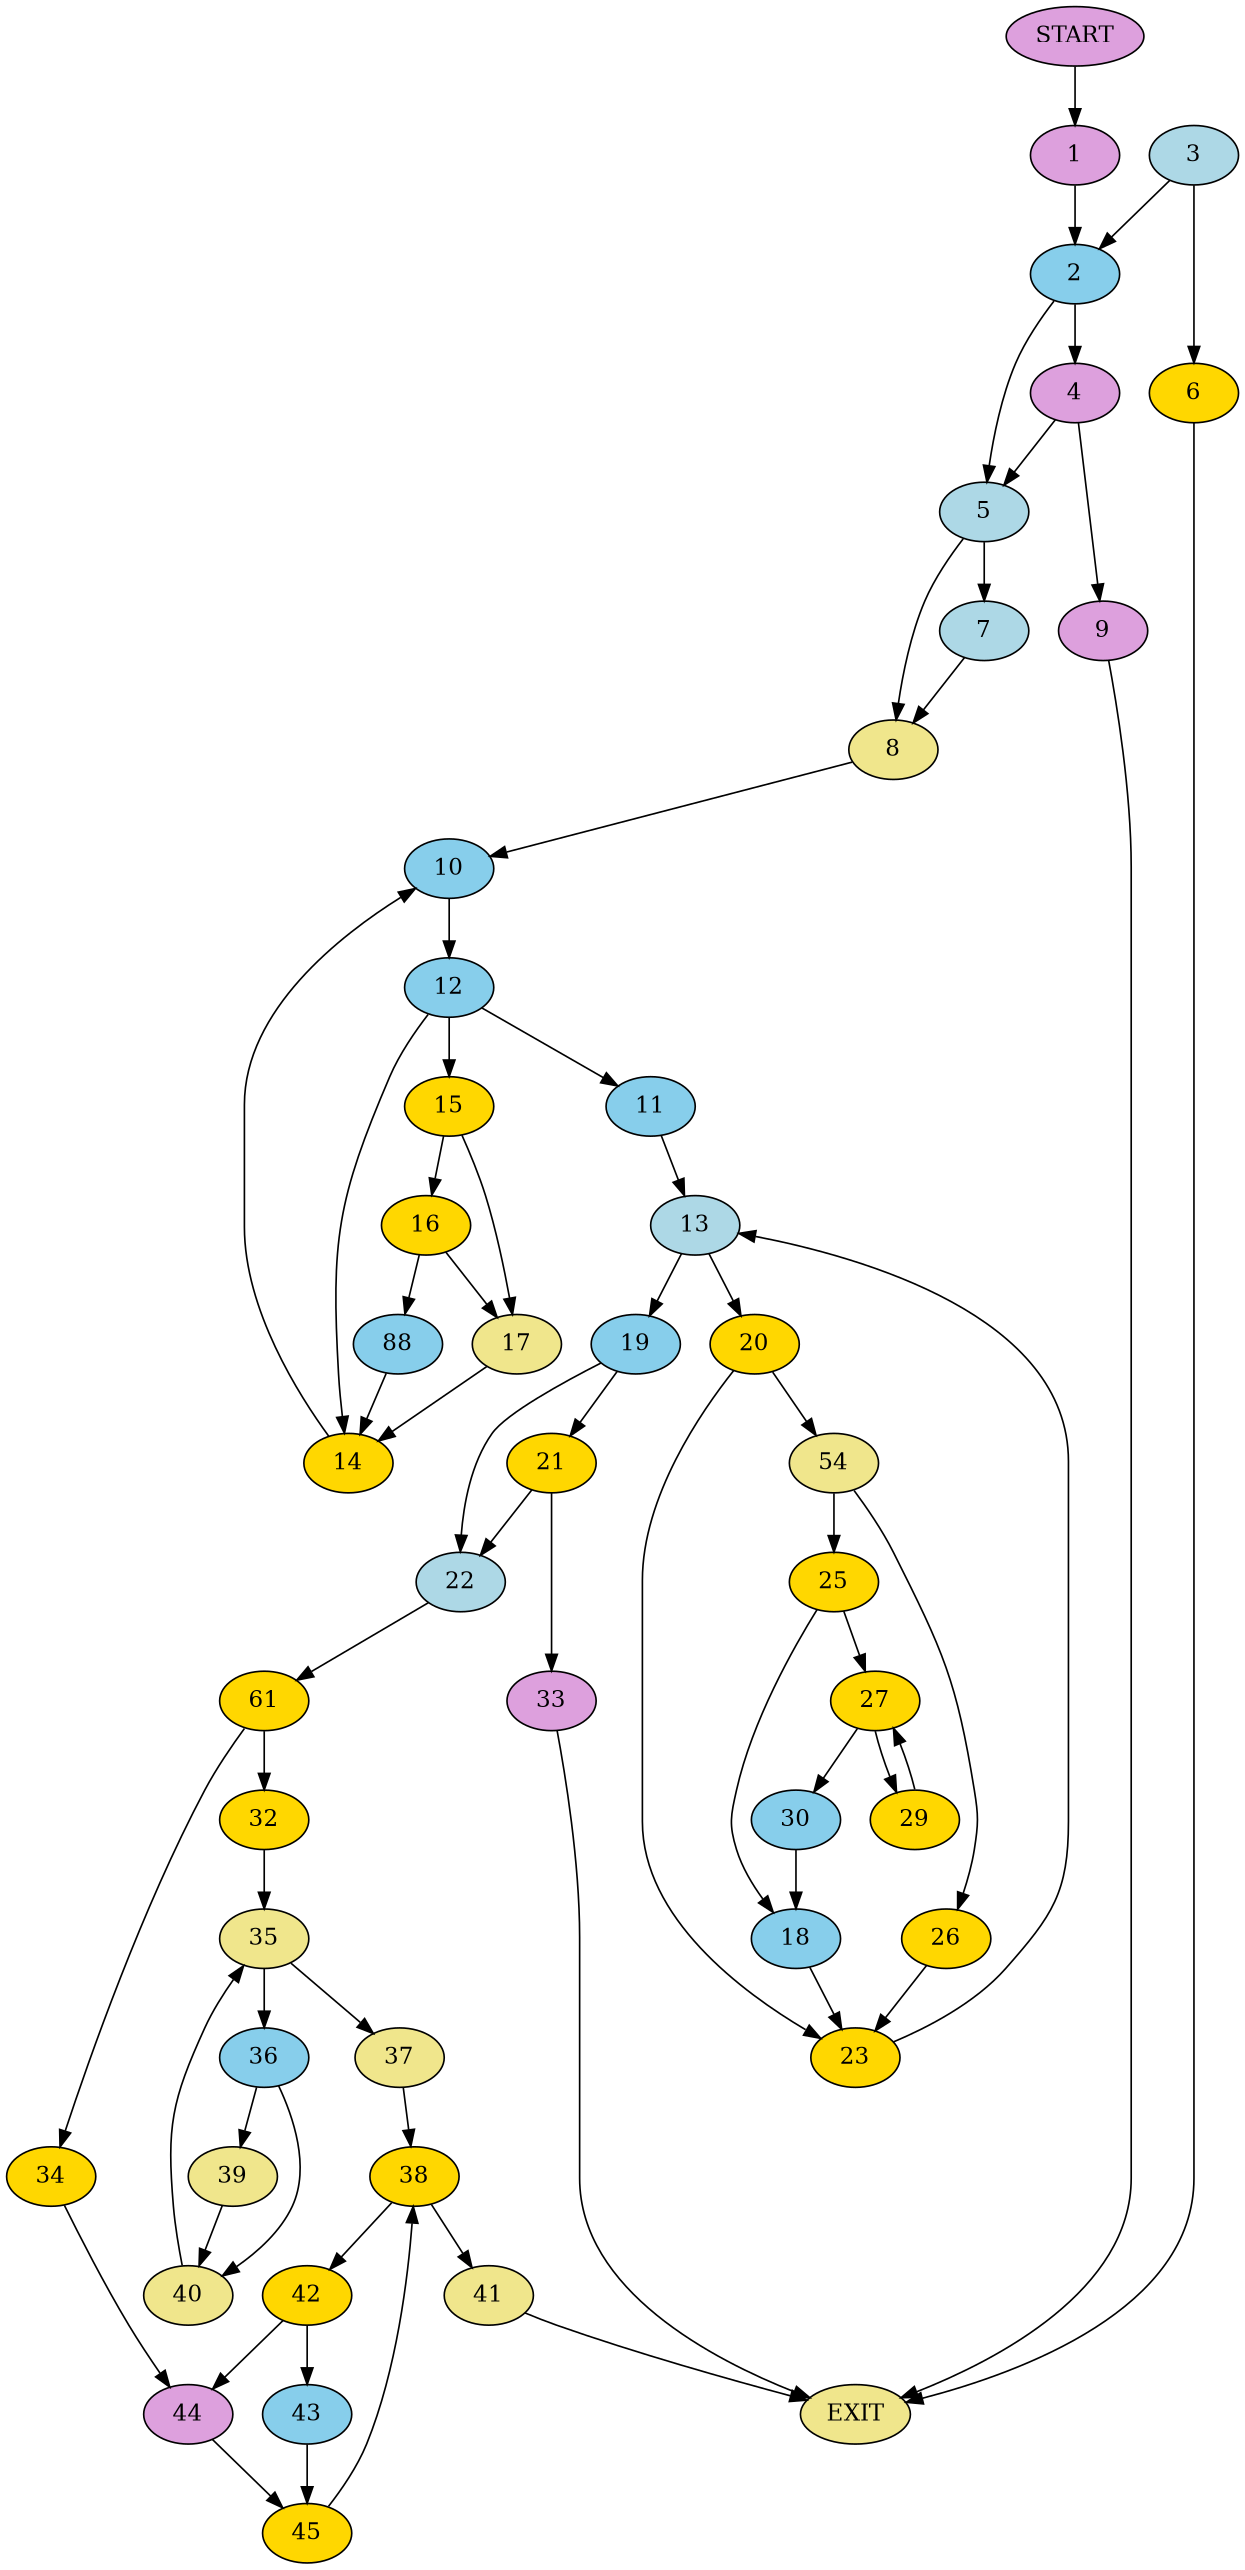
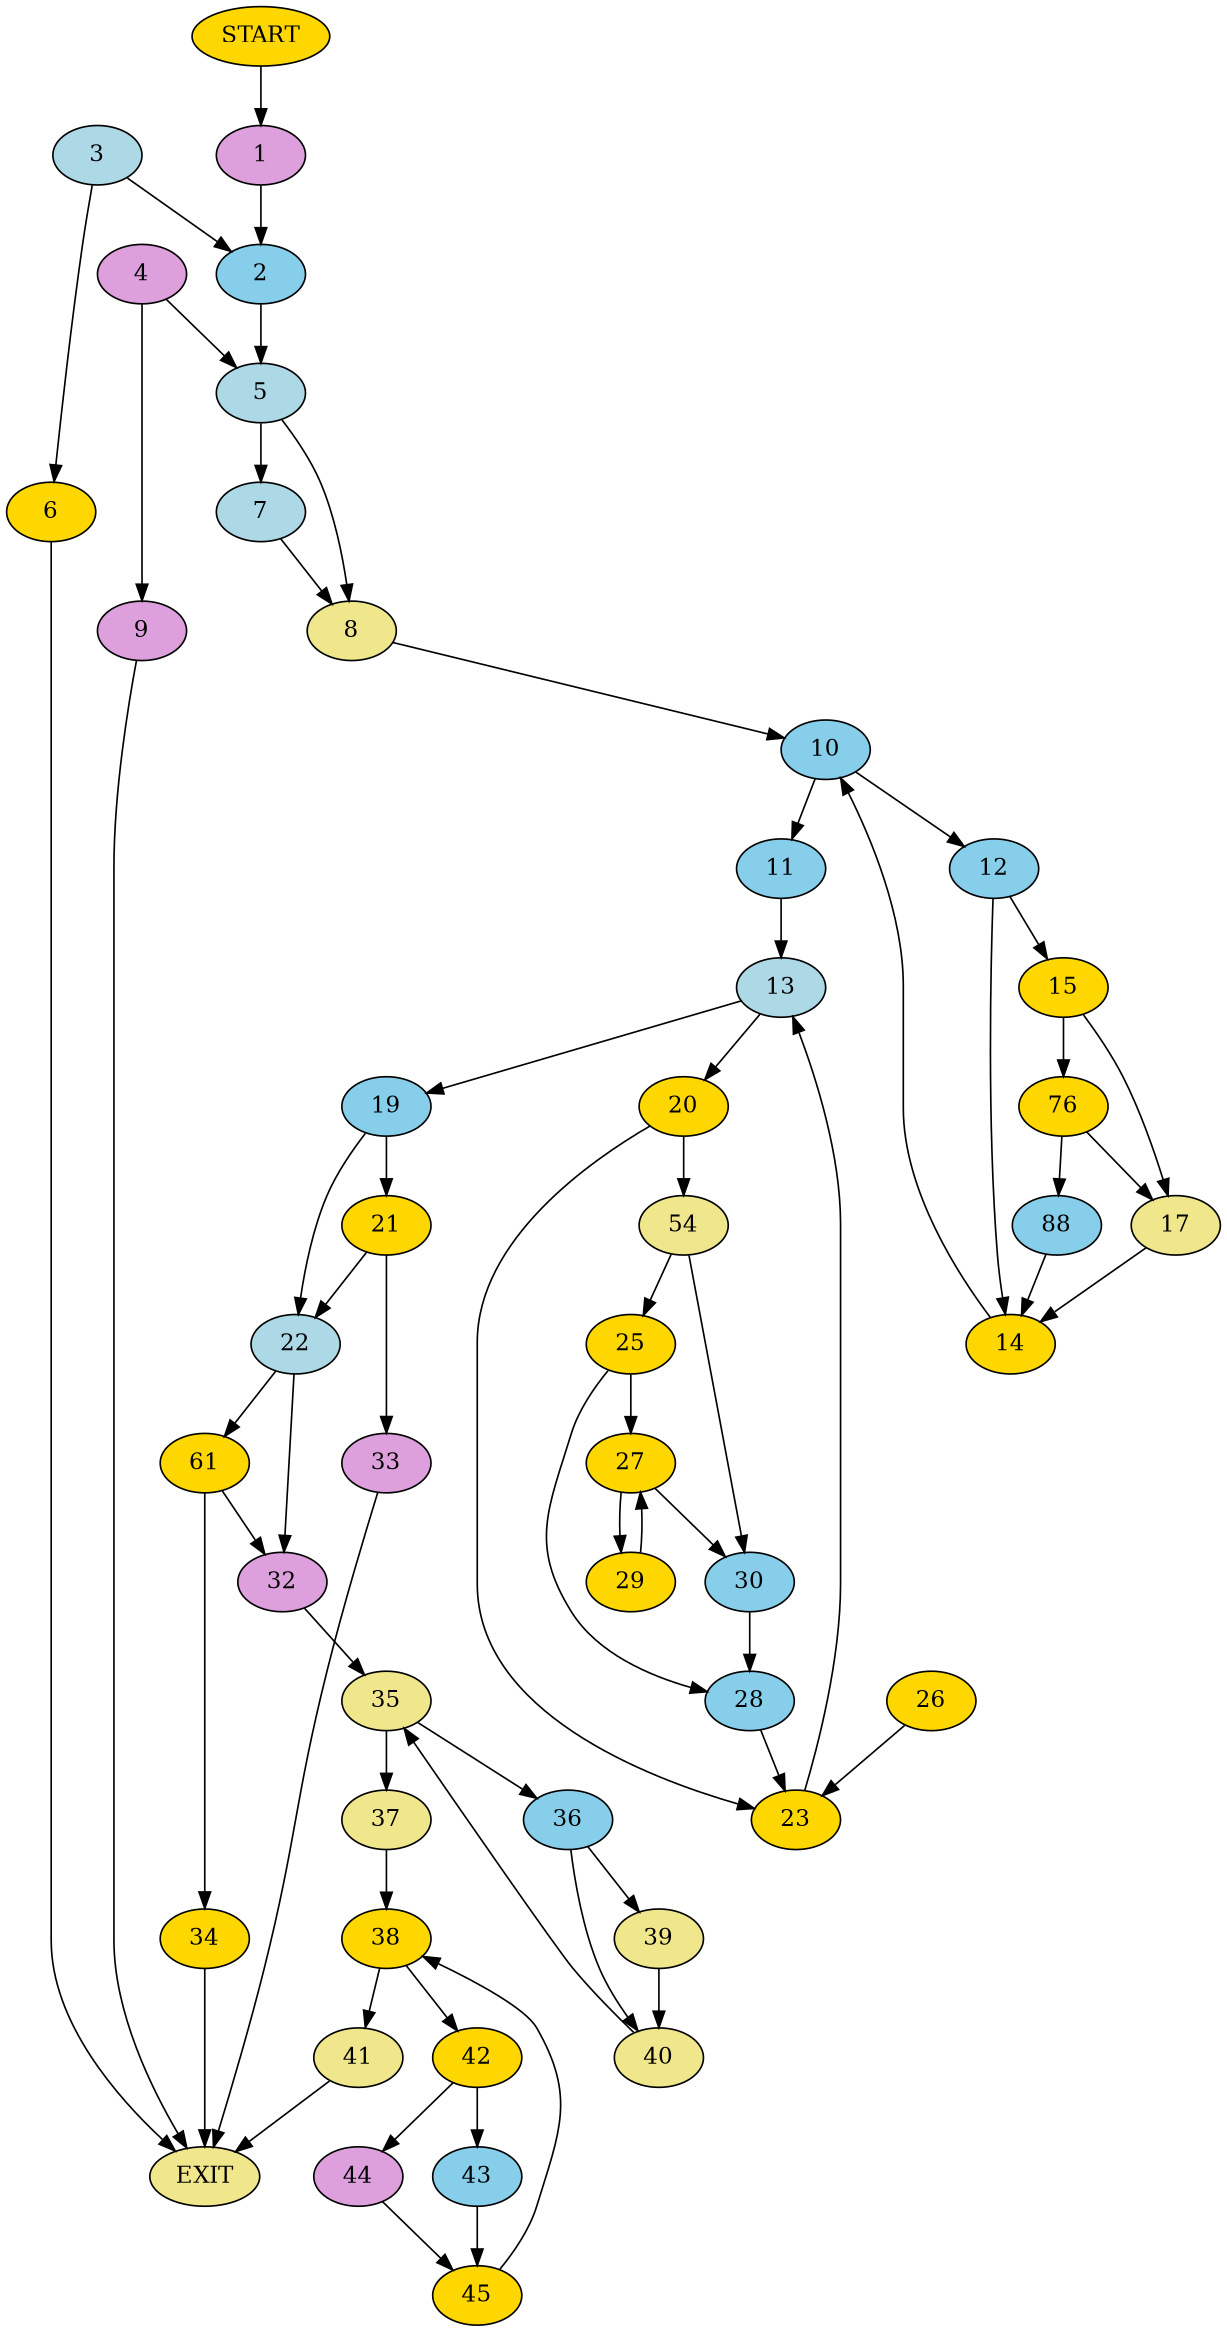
(1075, 36) -> (261, 36)
(1075, 325) -> none
(543, 1043) -> (807, 801)
(426, 1225) -> (1063, 1106)
none -> (289, 1455)
(951, 1682) -> (715, 1396)
(264, 1820) -> (282, 1582)
(796, 1939) -> (750, 1701)
(109, 2291) -> (205, 2049)
